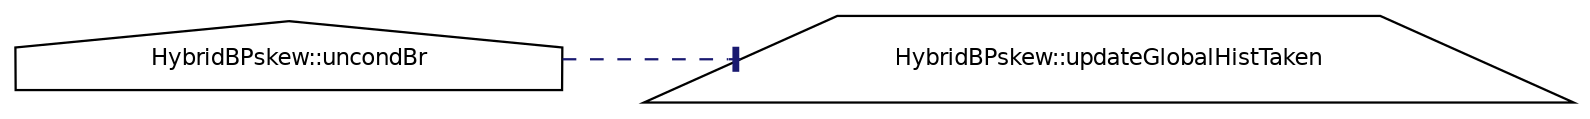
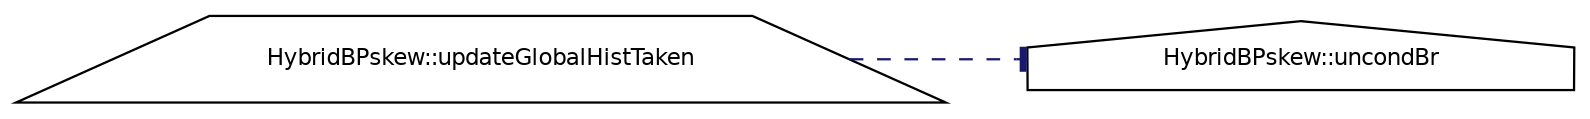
(646, 59) -> (933, 59)
